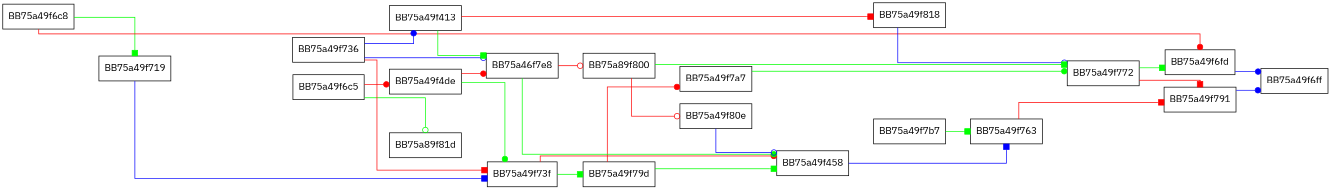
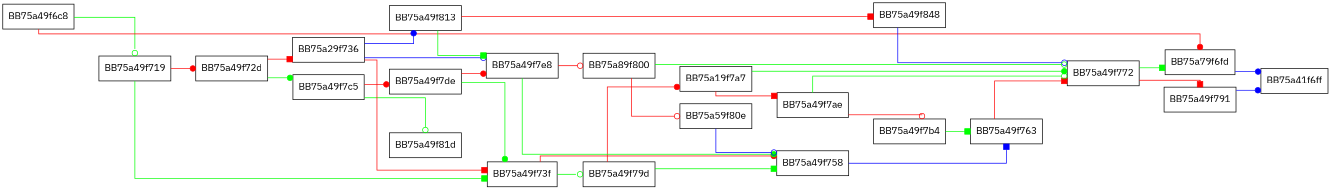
(910, 15) -> (910, 15)
(120, 17) -> (120, 17)
(425, 18) -> (425, 18)
(329, 50) -> (329, 50)
(1200, 62) -> (1200, 62)
(858, 65) -> (858, 65)
(522, 66) -> (522, 66)
none -> (232, 68)
(716, 79) -> (716, 79)
(1294, 81) -> (1294, 81)
(425, 82) -> (425, 82)
(329, 87) -> (329, 87)
(1080, 102) -> (1008, 81)
none -> (813, 105)
(716, 116) -> (716, 116)
(910, 131) -> (910, 131)
(425, 145) -> (425, 145)
(813, 163) -> (813, 163)
(567, 174) -> (567, 174)
(259, 178) -> (259, 178)
